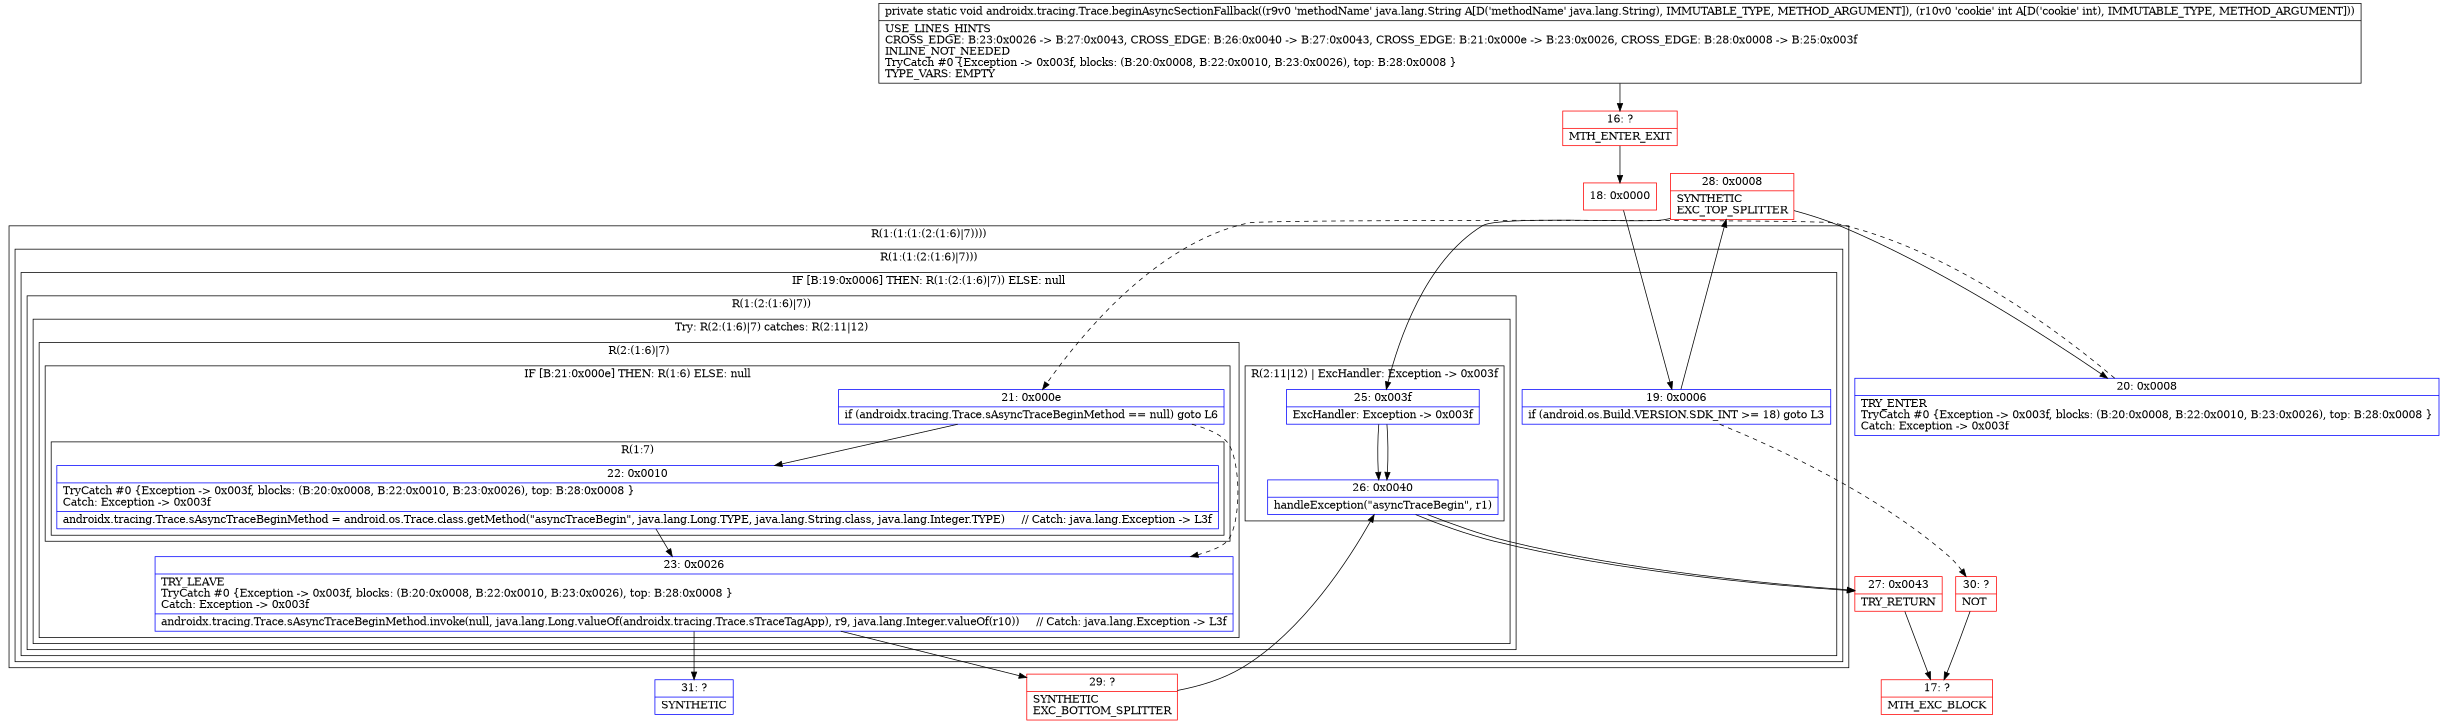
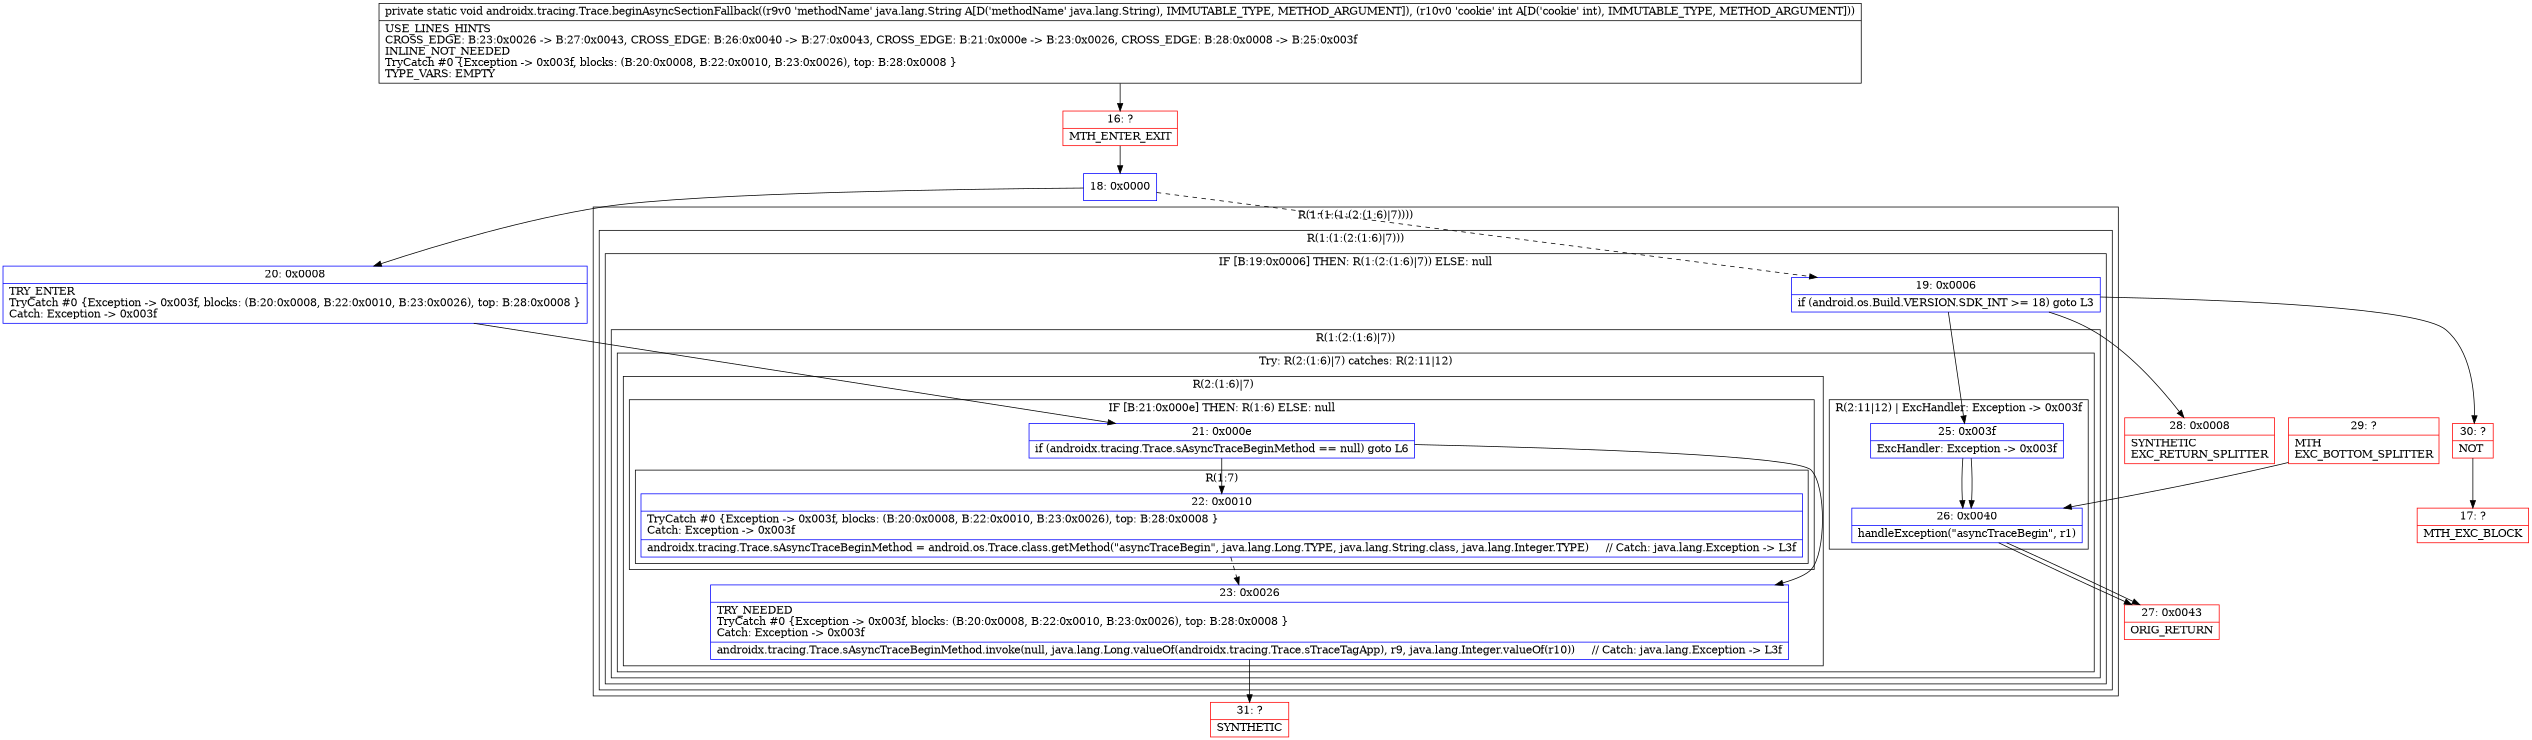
(1620, 196) -> (1120, 187)
(1732, 210) -> (2200, 455)
(1484, 220) -> (775, 370)
(1476, 231) -> (1956, 364)
(1953, 282) -> (728, 197)
(1647, 296) -> (1499, 237)
(1238, 488) -> (1681, 454)
(1854, 490) -> (2321, 307)
(662, 539) -> (1234, 567)
(193, 582) -> (755, 611)
(1899, 602) -> (2172, 630)
(1916, 642) -> none
(930, 653) -> none
(694, 697) -> (1250, 720)
(1066, 700) -> (2308, 443)
